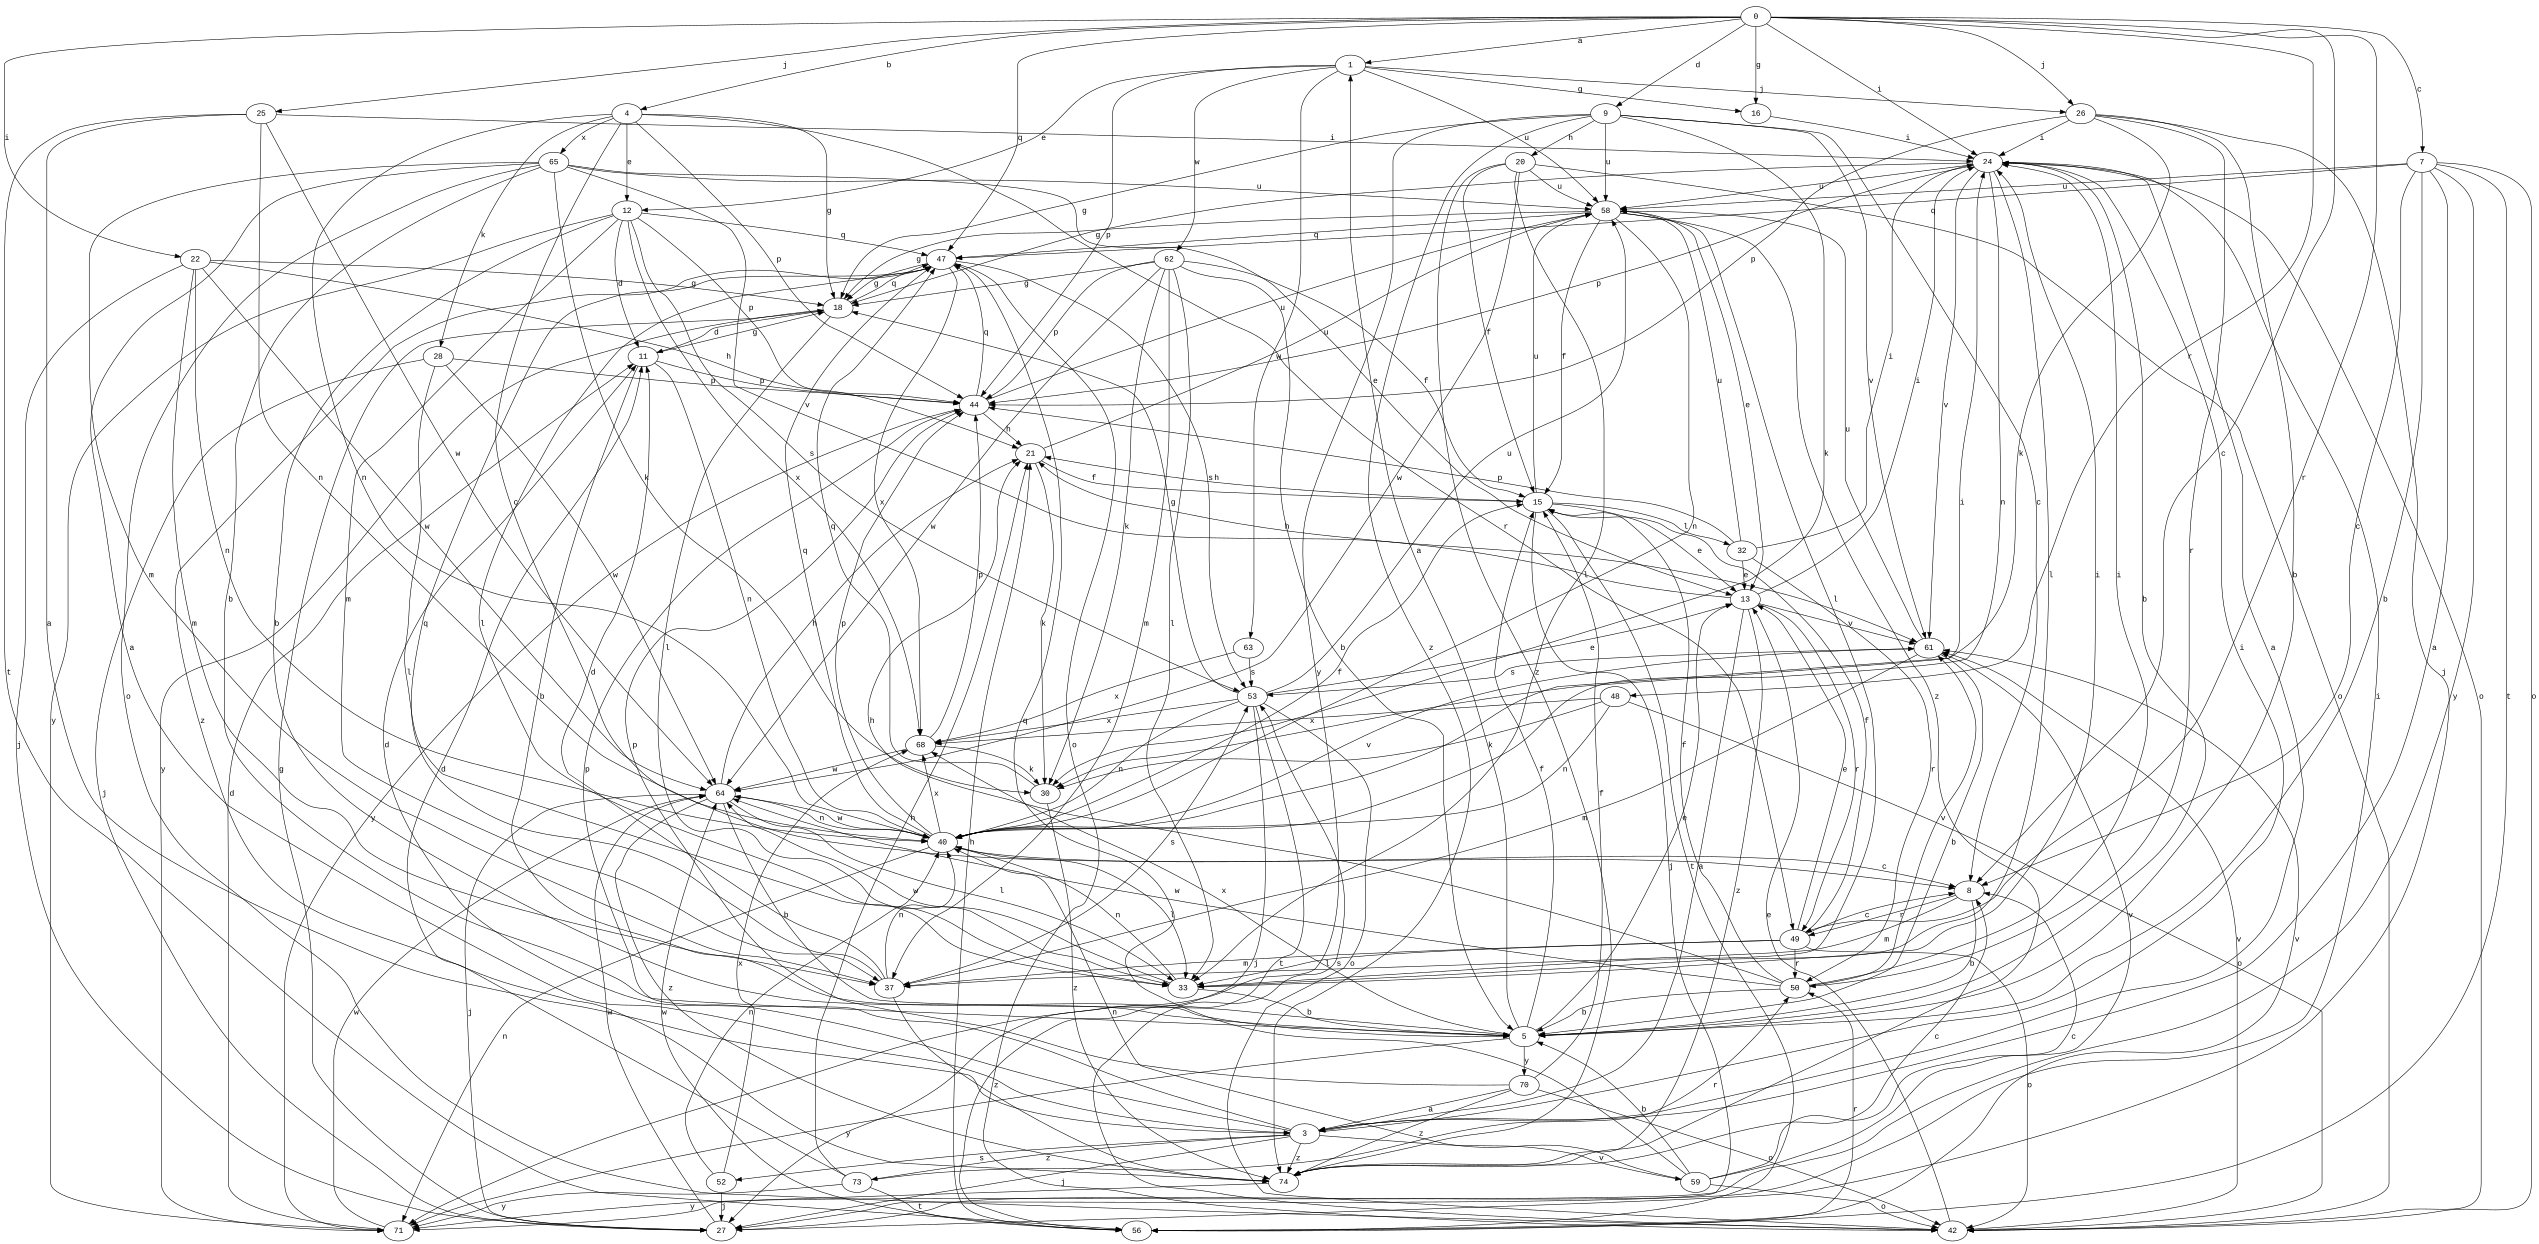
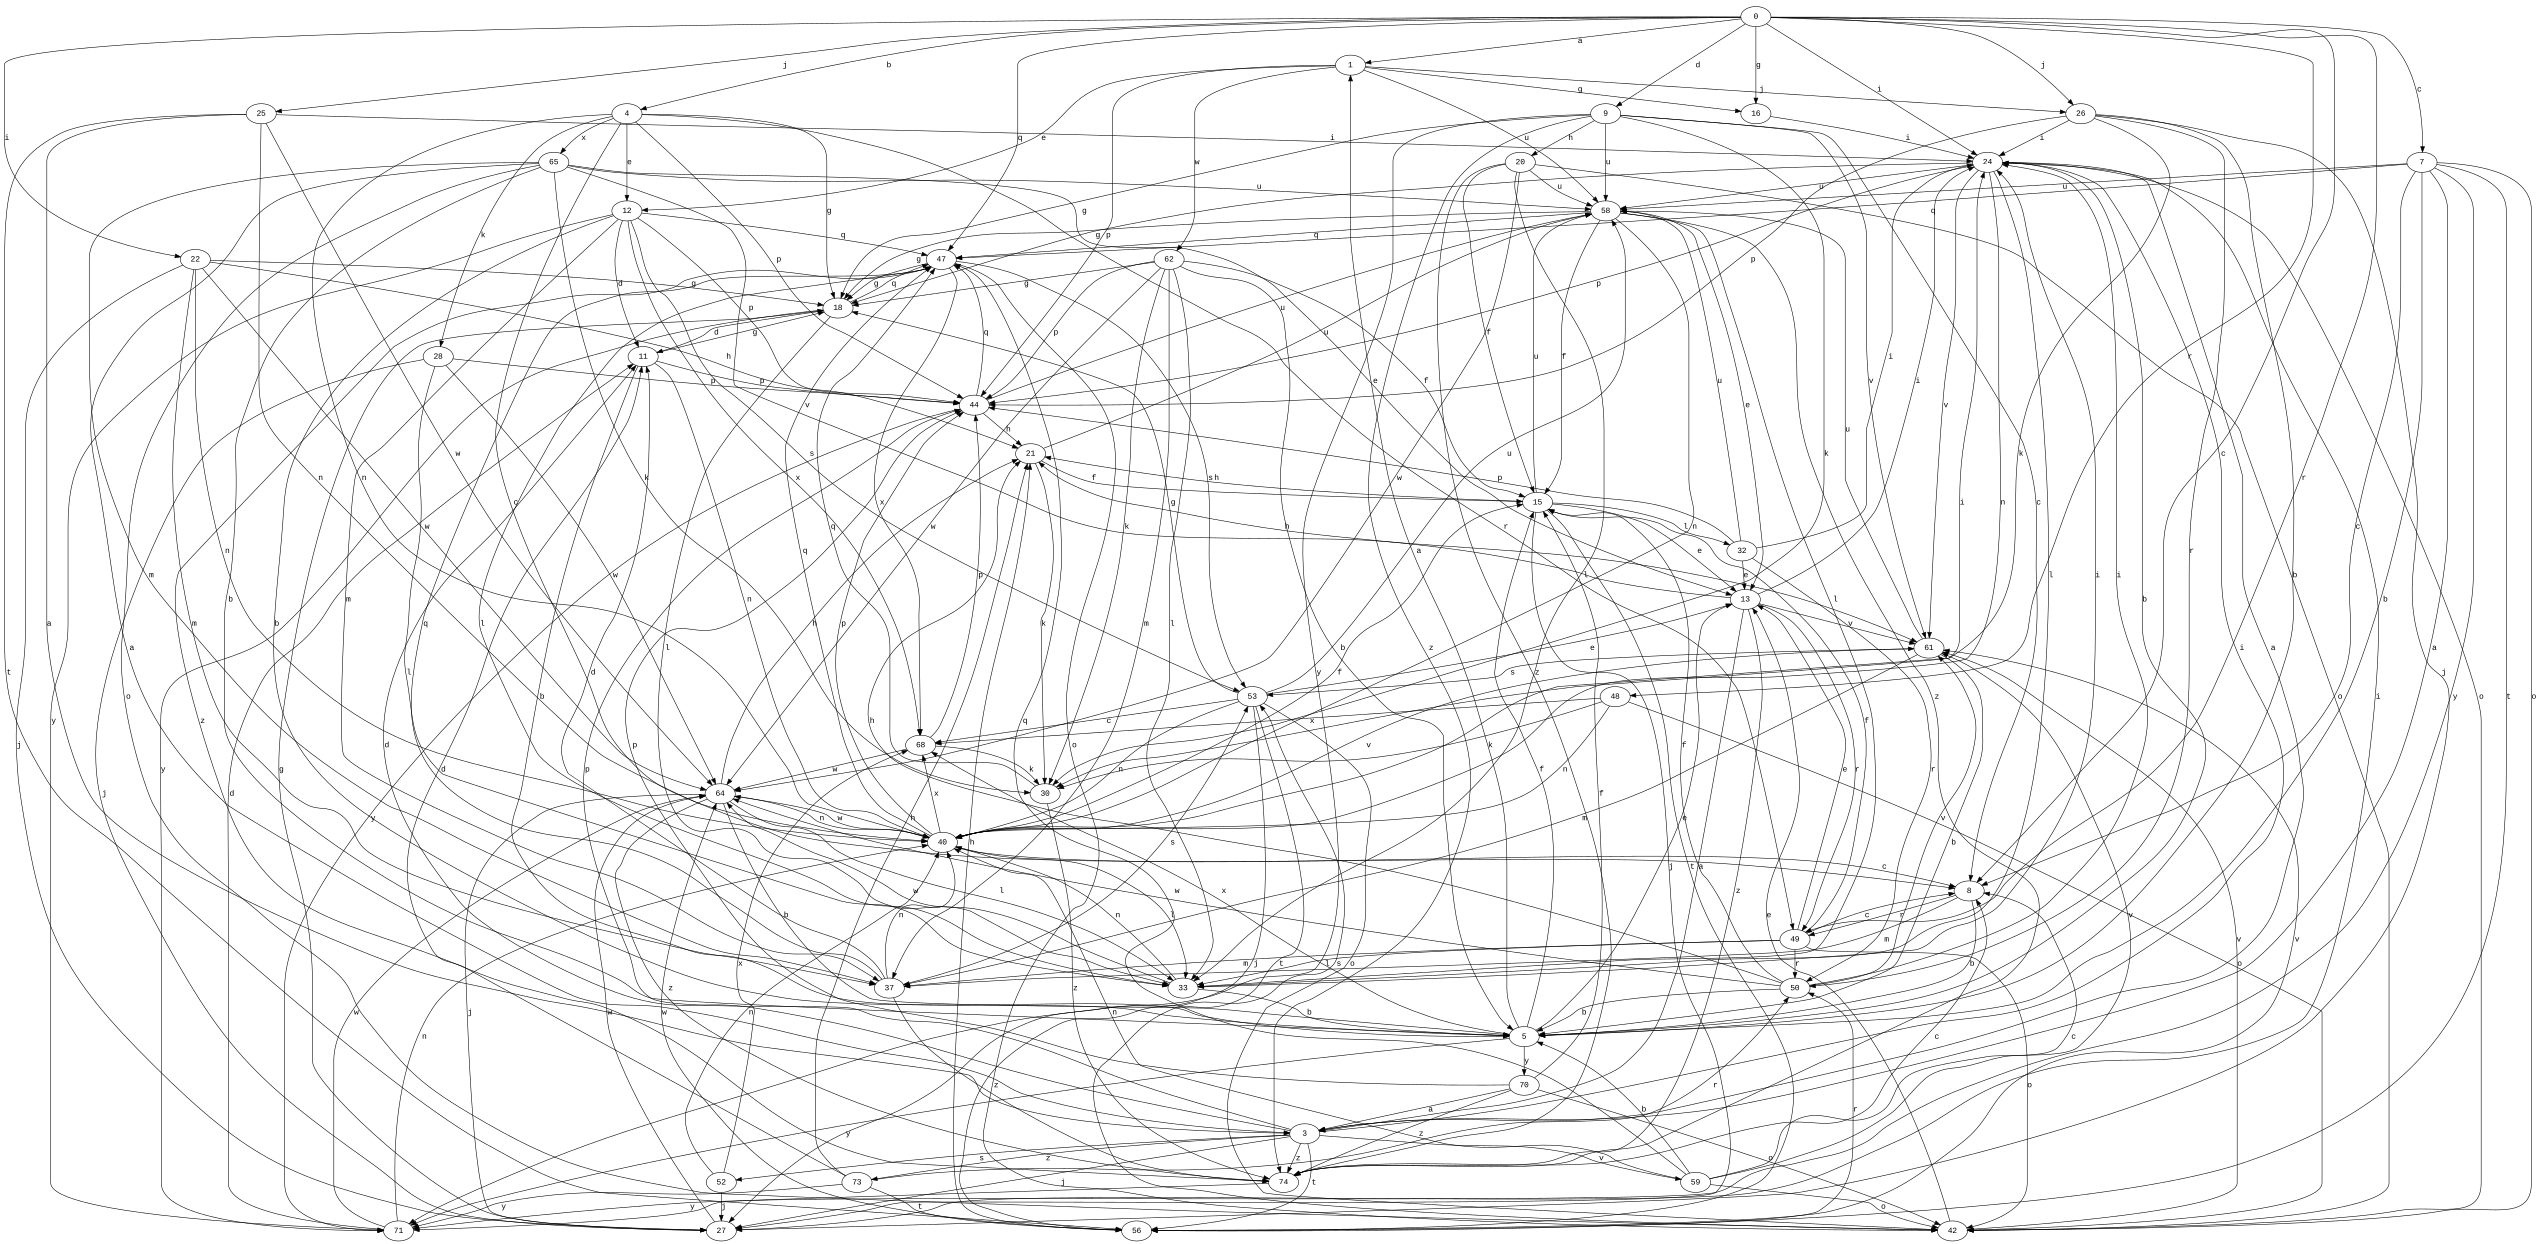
(1248, 648) -> none
(1109, 721) -> (1109, 721)
(610, 964) -> (562, 933)
none -> (1233, 1219)
